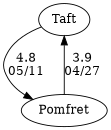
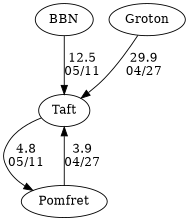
none -> (64, 20)
none -> (147, 20)
